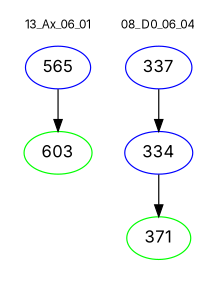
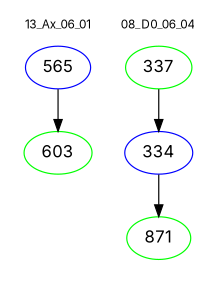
(159, 68) -> (159, 68)
(159, 238) -> (159, 238)
